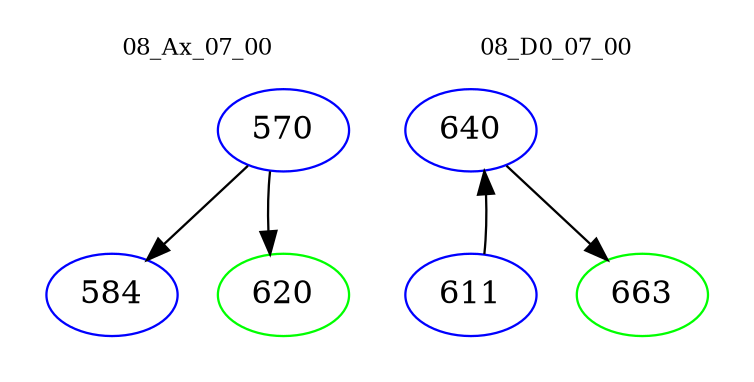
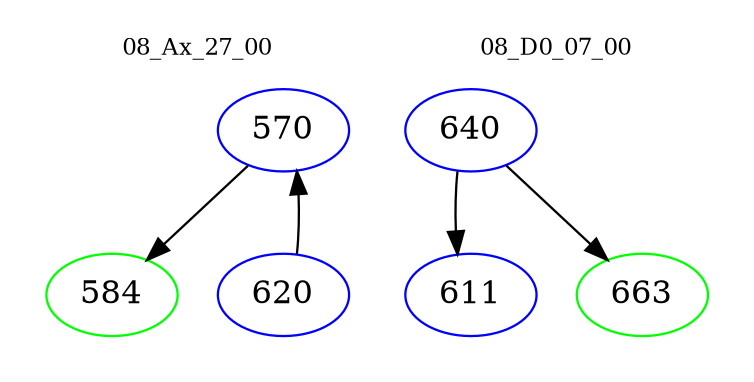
(198, 49) -> (198, 49)
(268, 201) -> (299, 224)
(486, 224) -> (456, 201)
(112, 295) -> (112, 295)
(283, 295) -> (283, 295)
